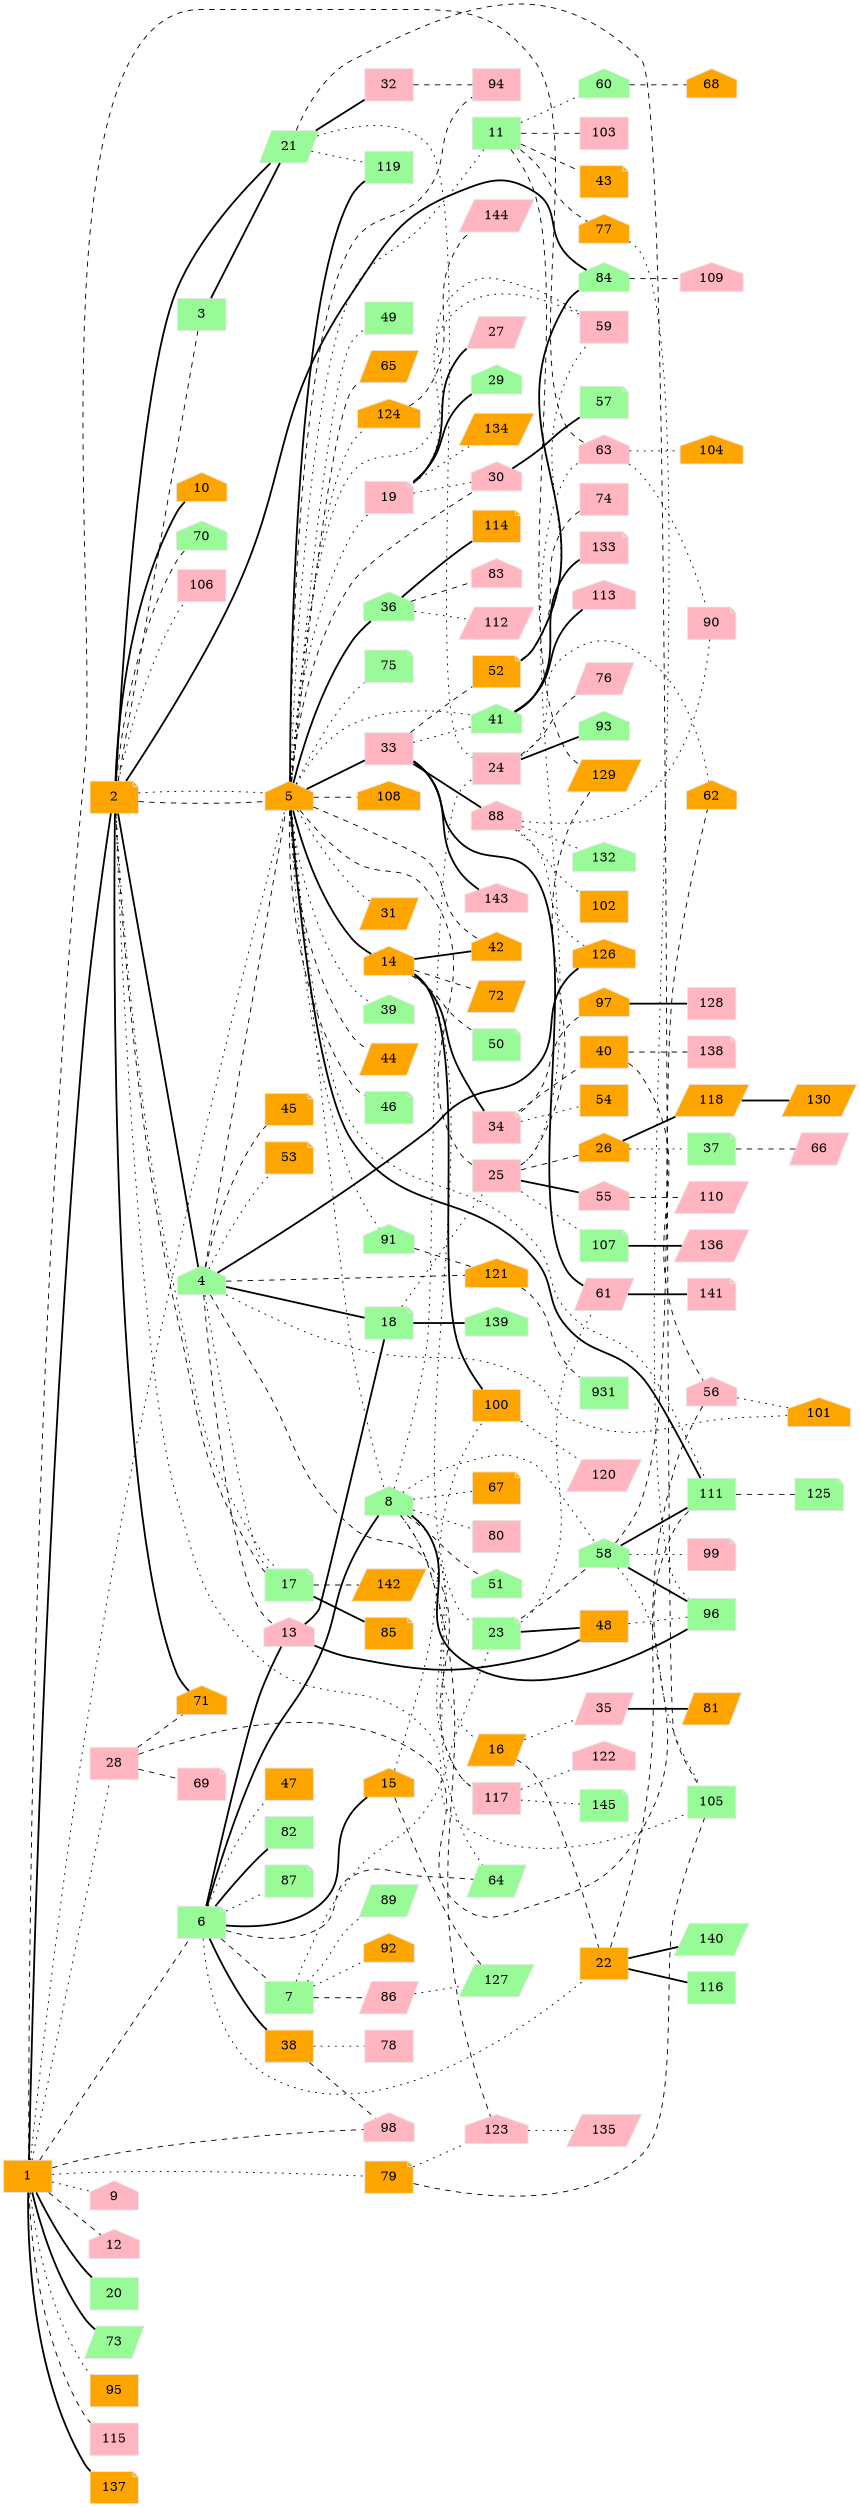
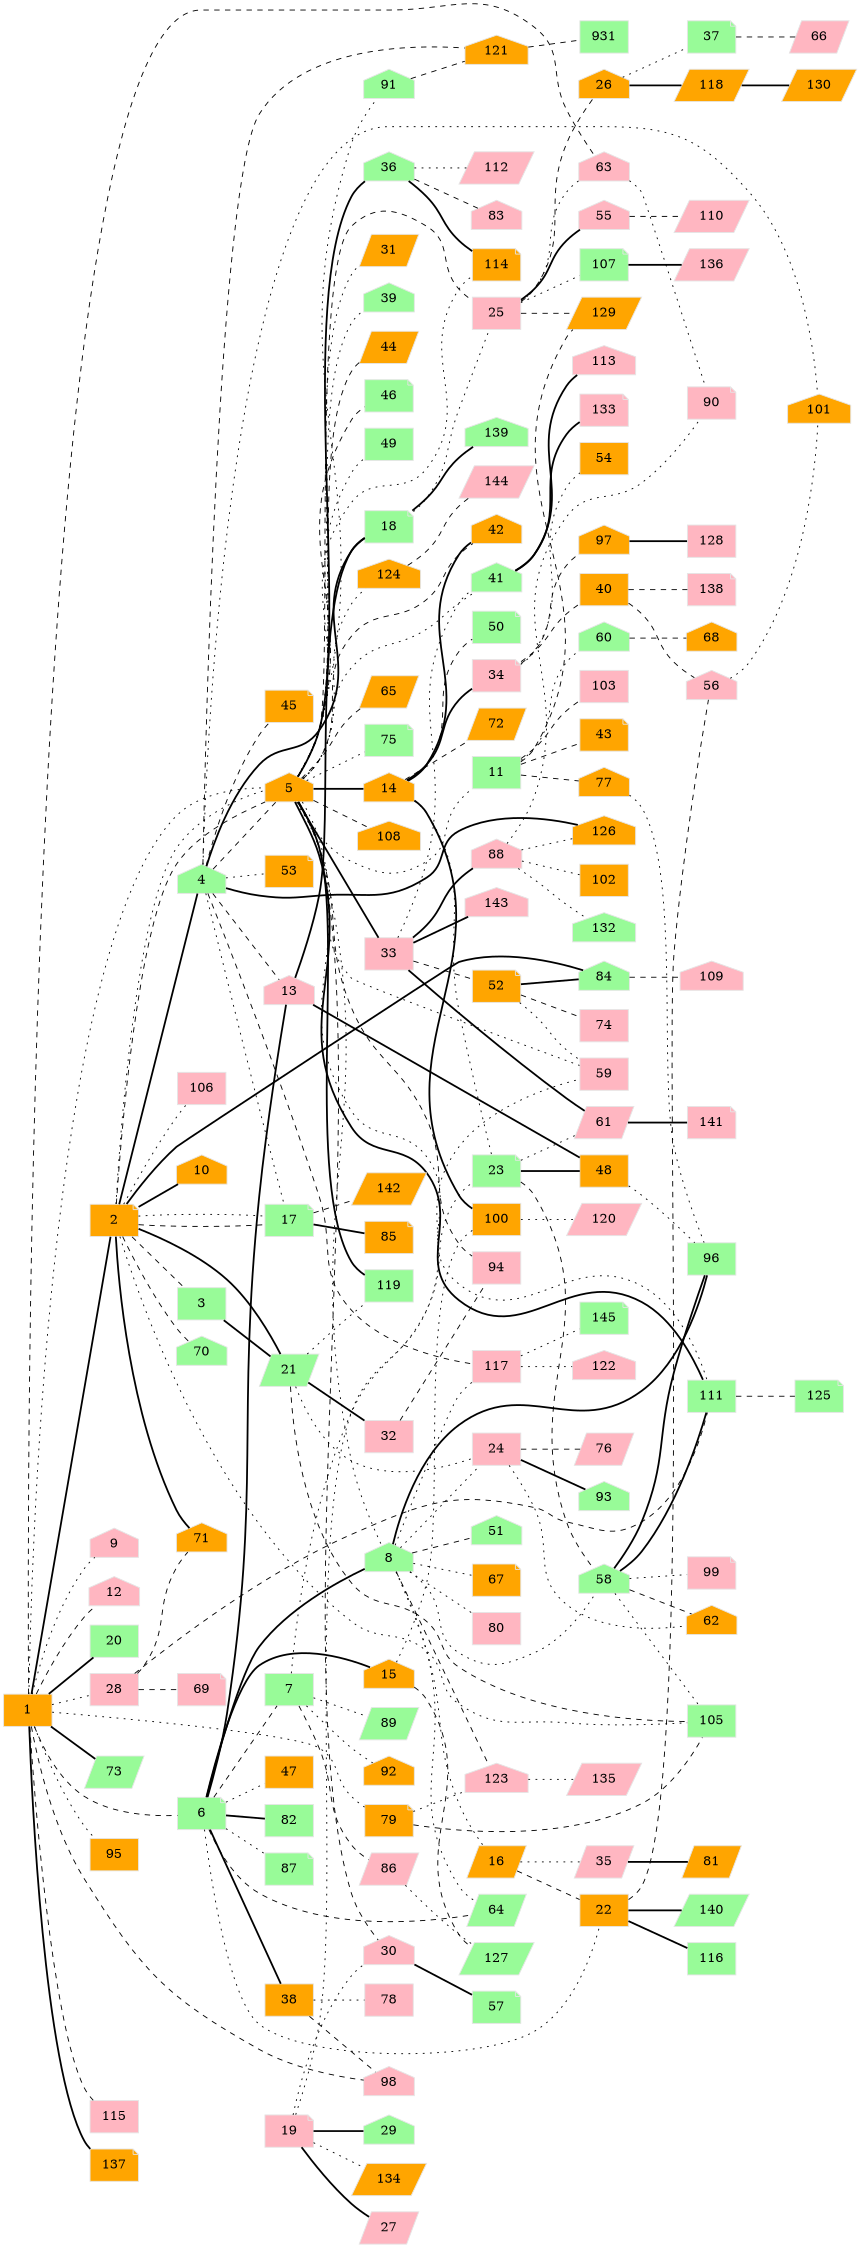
(712, 451) -> none
(314, 635) -> (353, 501)
